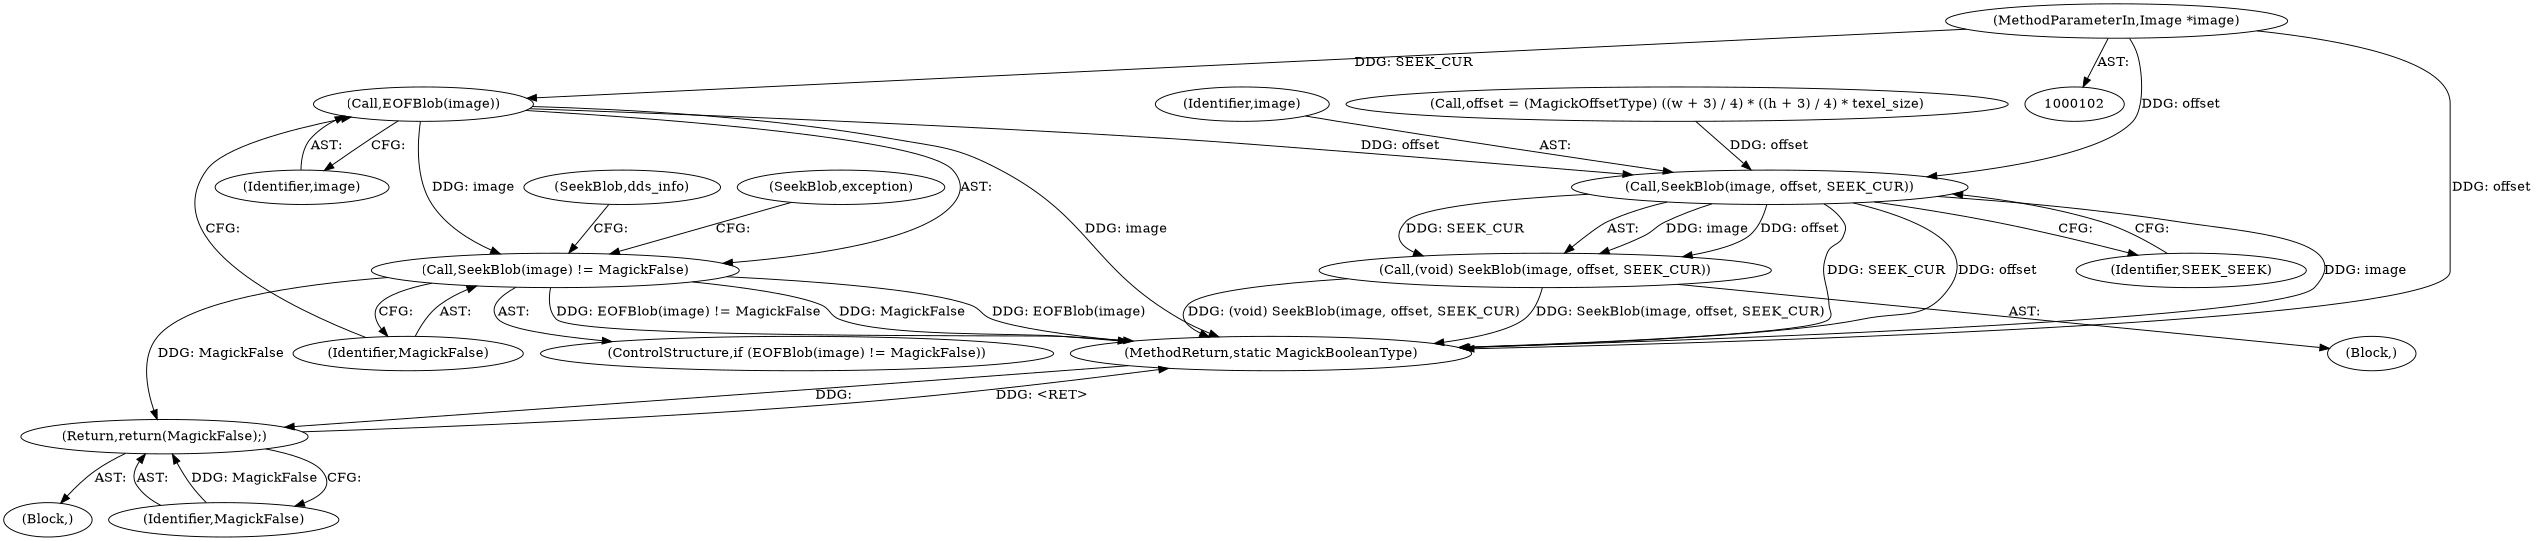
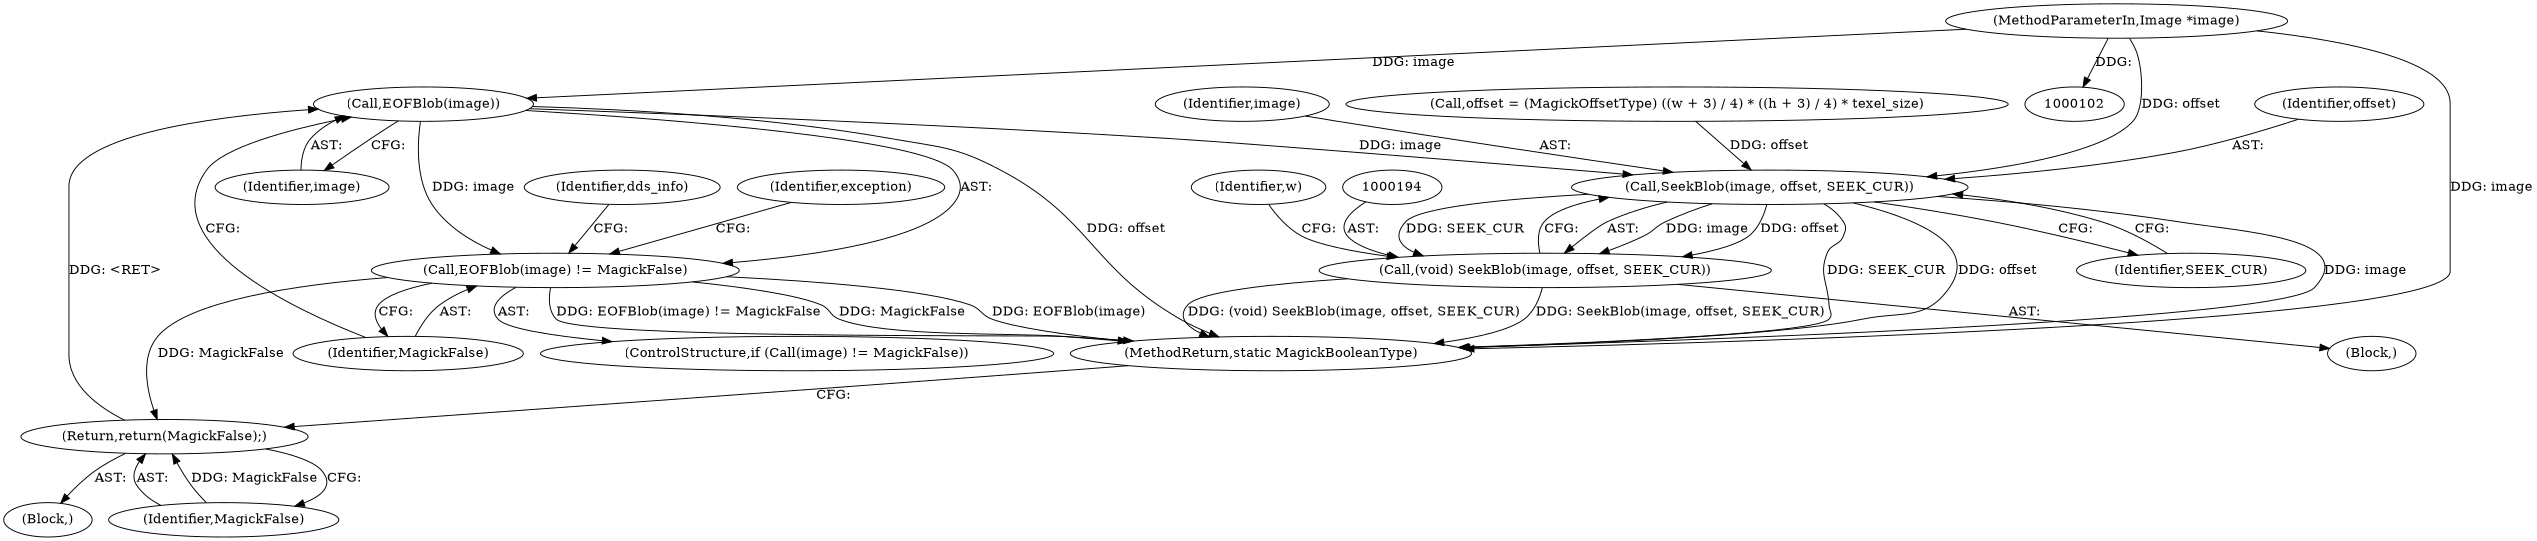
(1414, 63) -> (1414, 63)
(2116, 63) -> (2116, 63)
none -> (2339, 104)
(1400, 146) -> (1400, 146)
(622, 187) -> (622, 187)
(841, 187) -> (841, 187)
none -> (1259, 187)
none -> (1392, 187)
(2492, 187) -> (2492, 187)
none -> (1555, 213)
(1126, 229) -> (1126, 229)
(555, 270) -> (555, 270)
(2191, 270) -> (2191, 270)
(797, 354) -> (797, 354)
(836, 395) -> (836, 395)
(731, 412) -> (70, 184)
